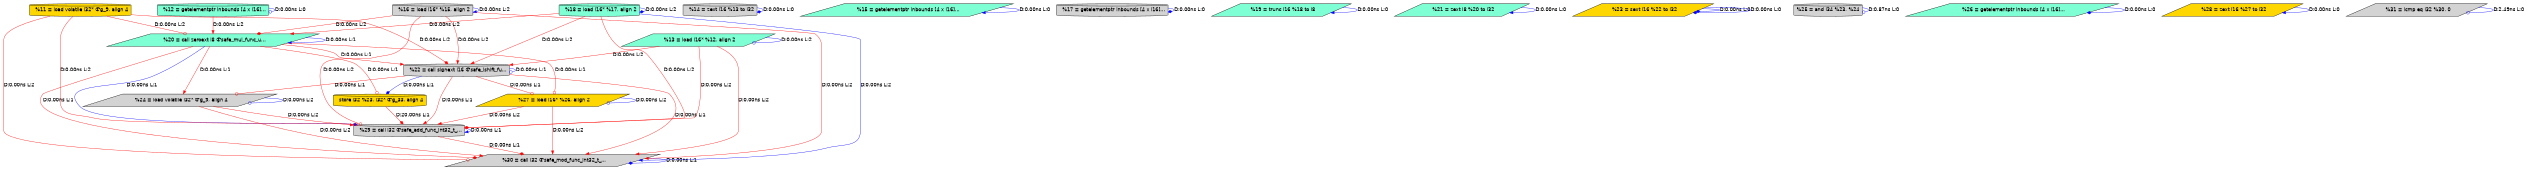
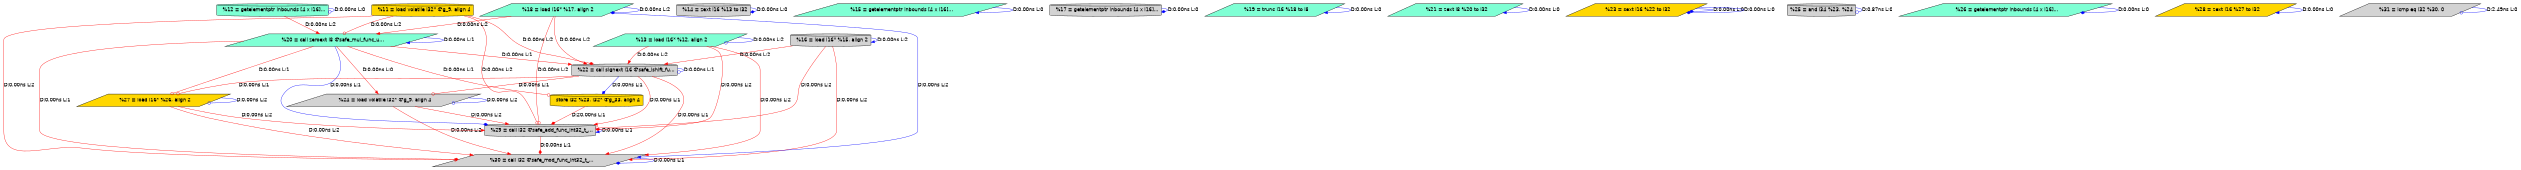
(599, 10) -> (556, 10)
(327, 25) -> none
(215, 70) -> (378, 70)
